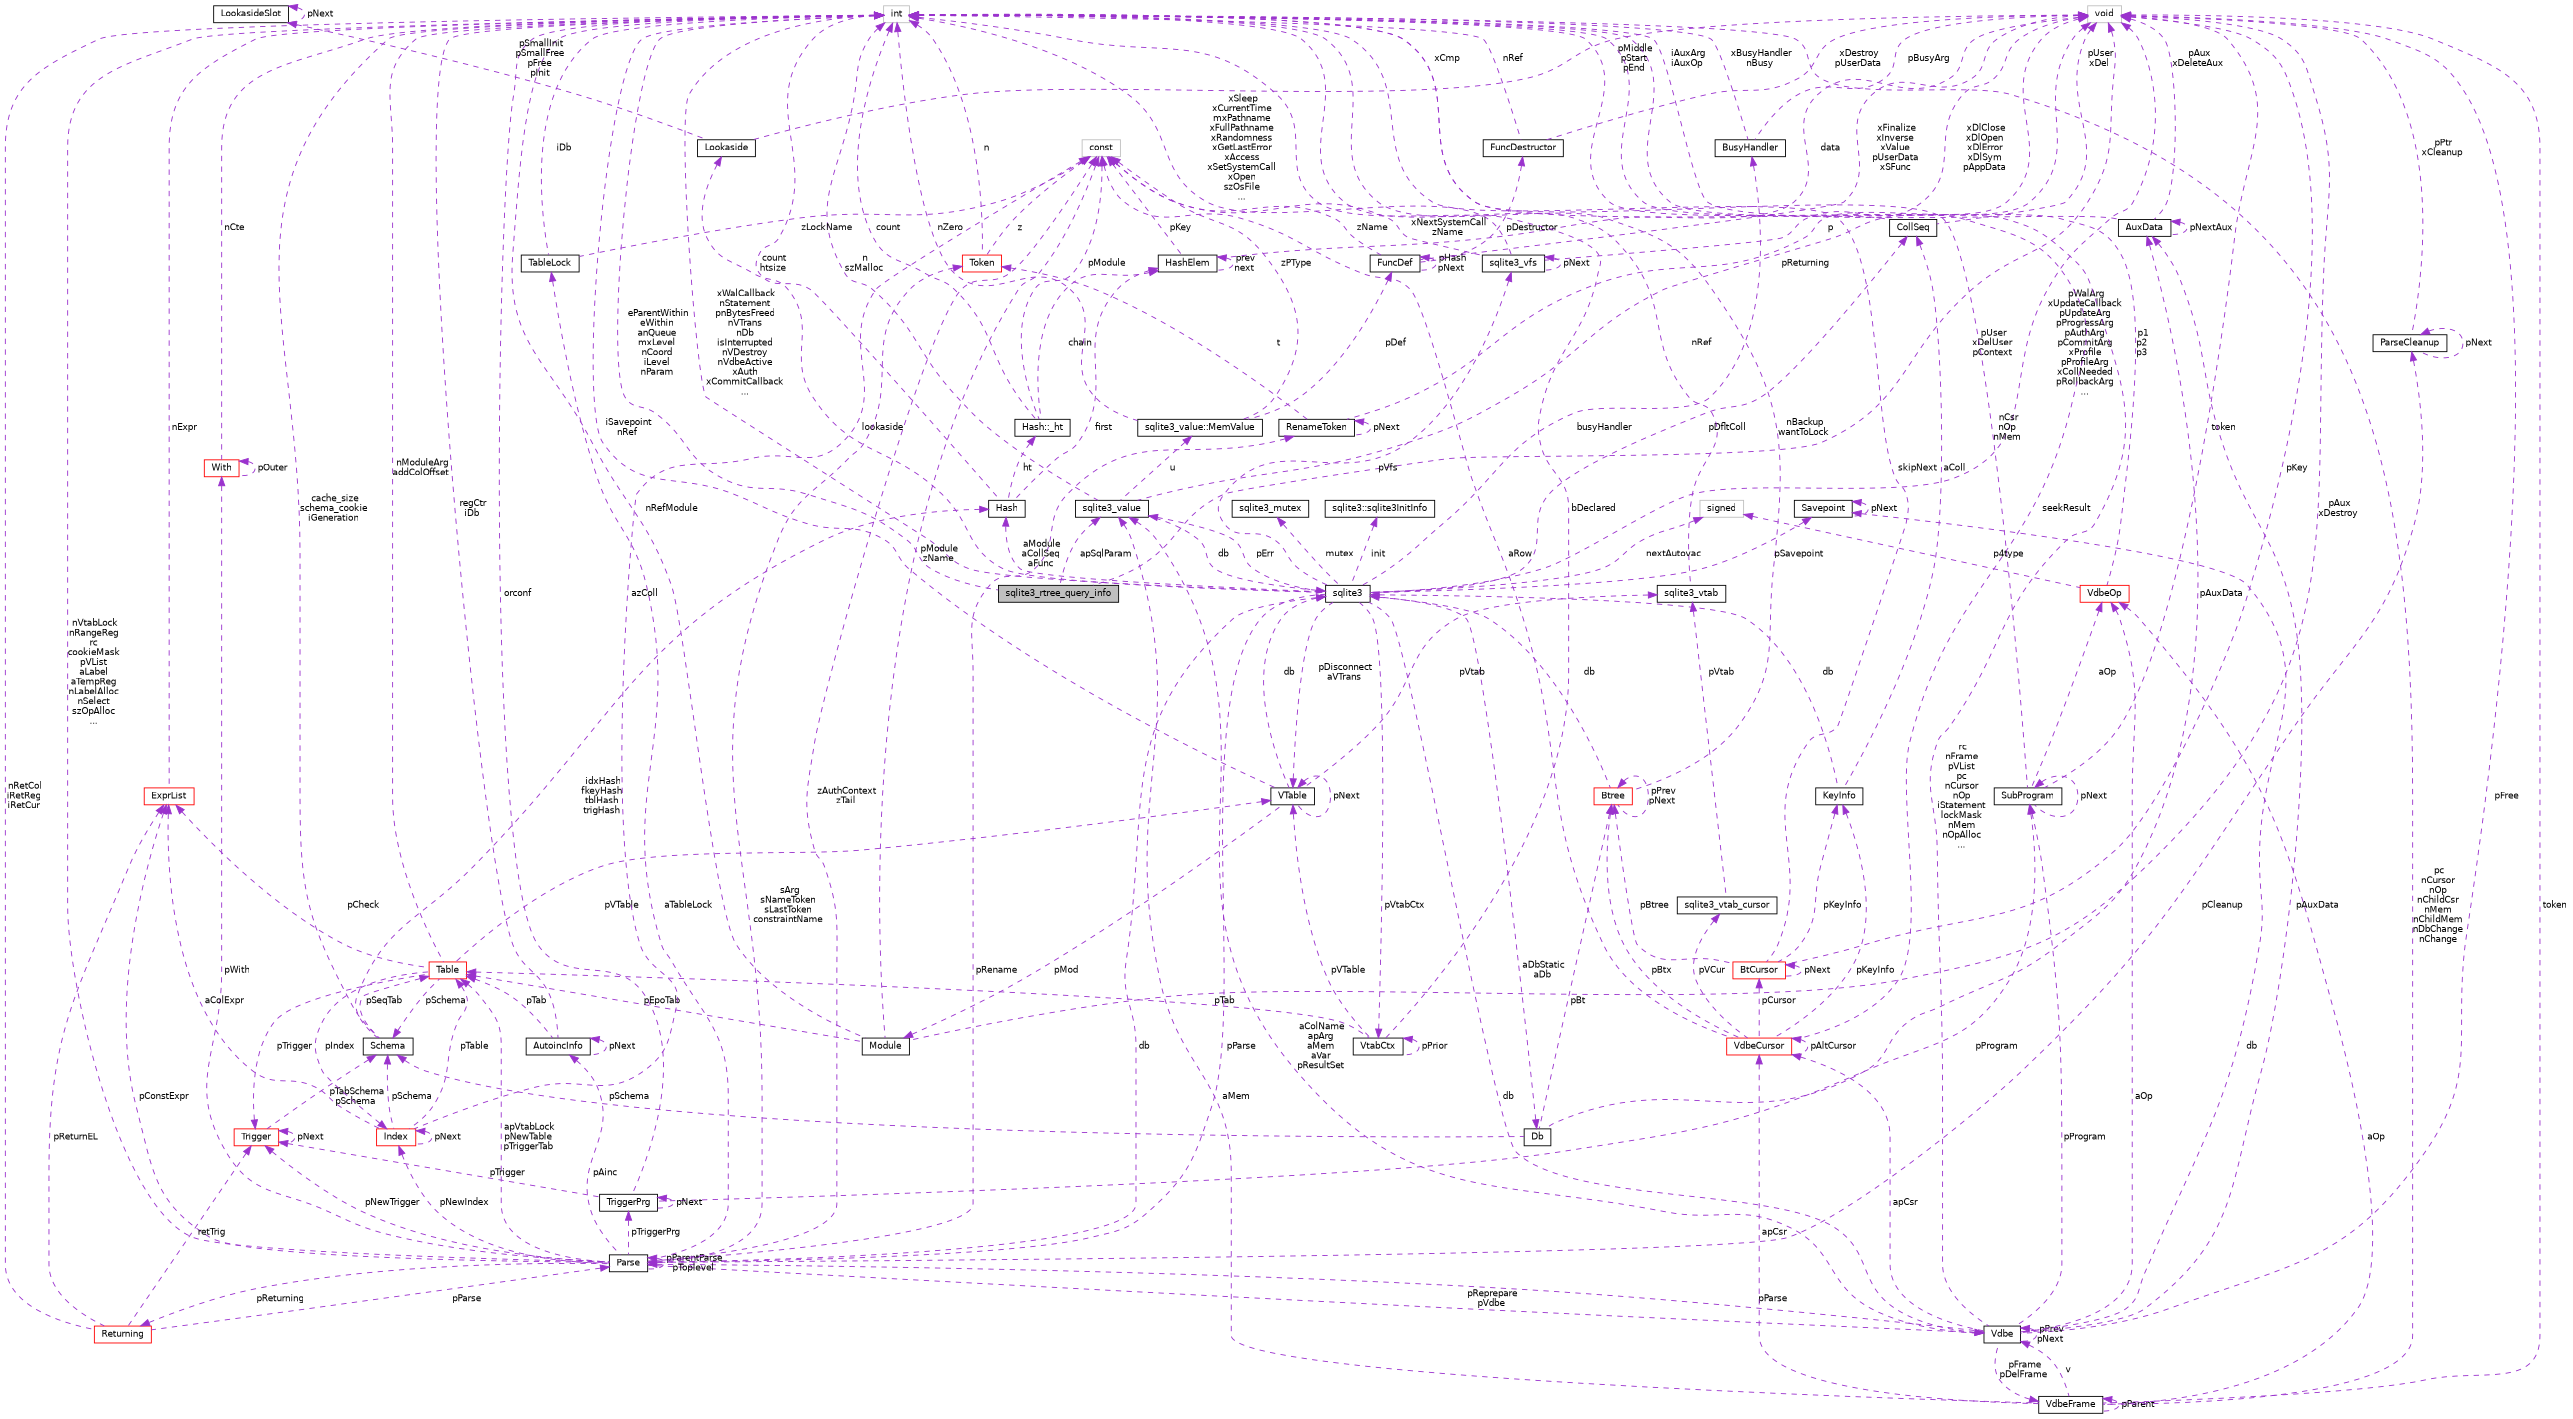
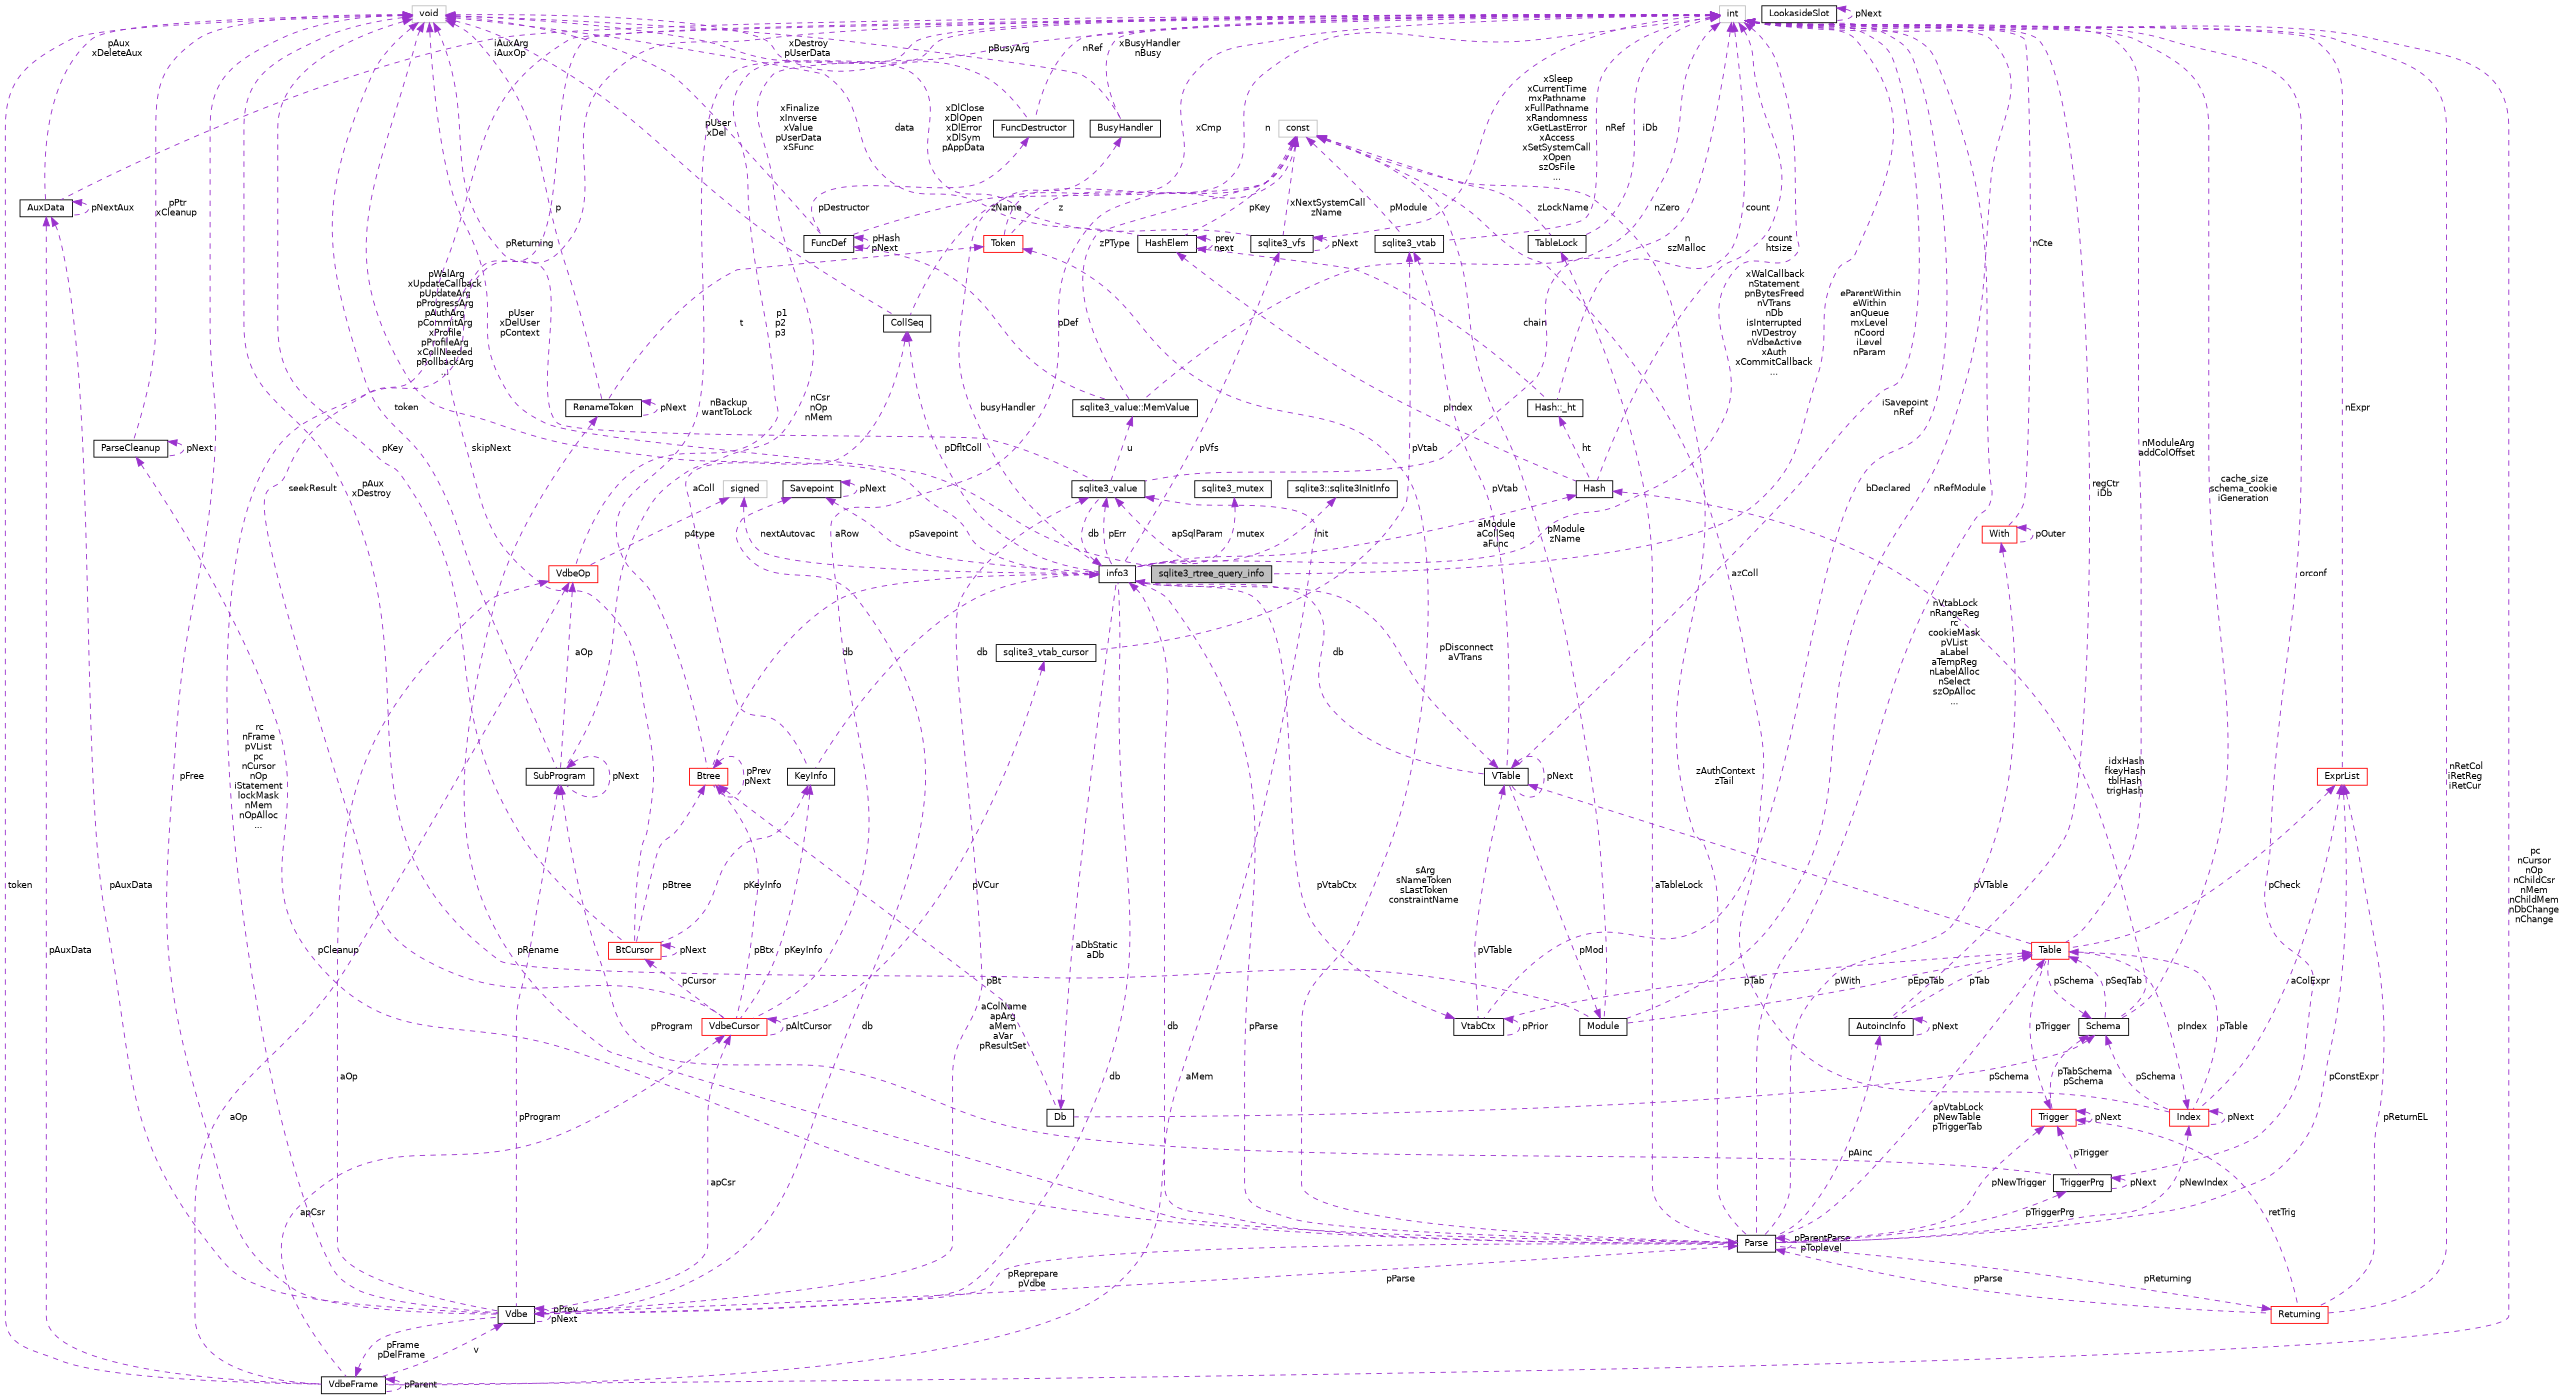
(726, 148) -> none
(1037, 287) -> (1359, 188)
(1102, 428) -> (1457, 408)
(1348, 594) -> (1117, 574)
(2142, 856) -> (46, 918)
